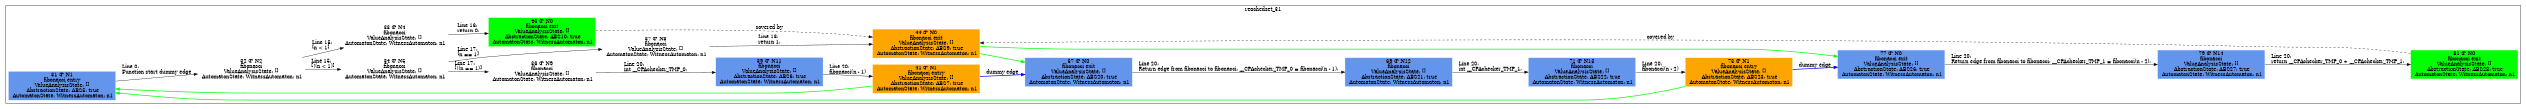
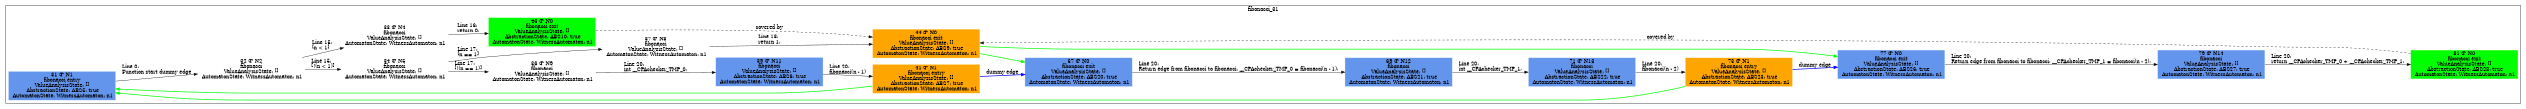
(1263, 10) -> (1263, 10)
